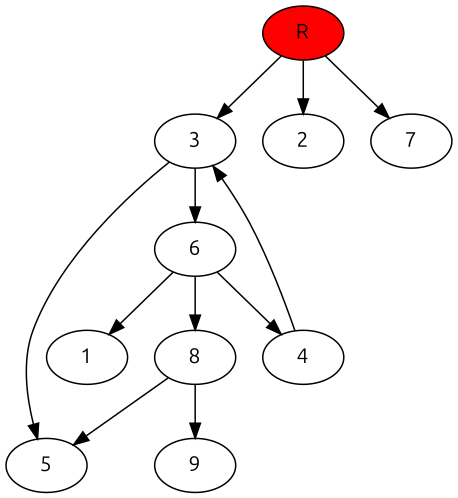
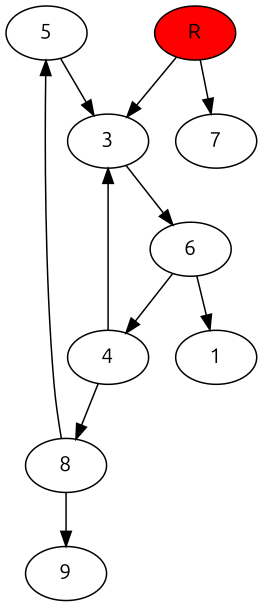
(303, 141) -> none
(62, 276) -> (74, 81)
(195, 296) -> (90, 404)
